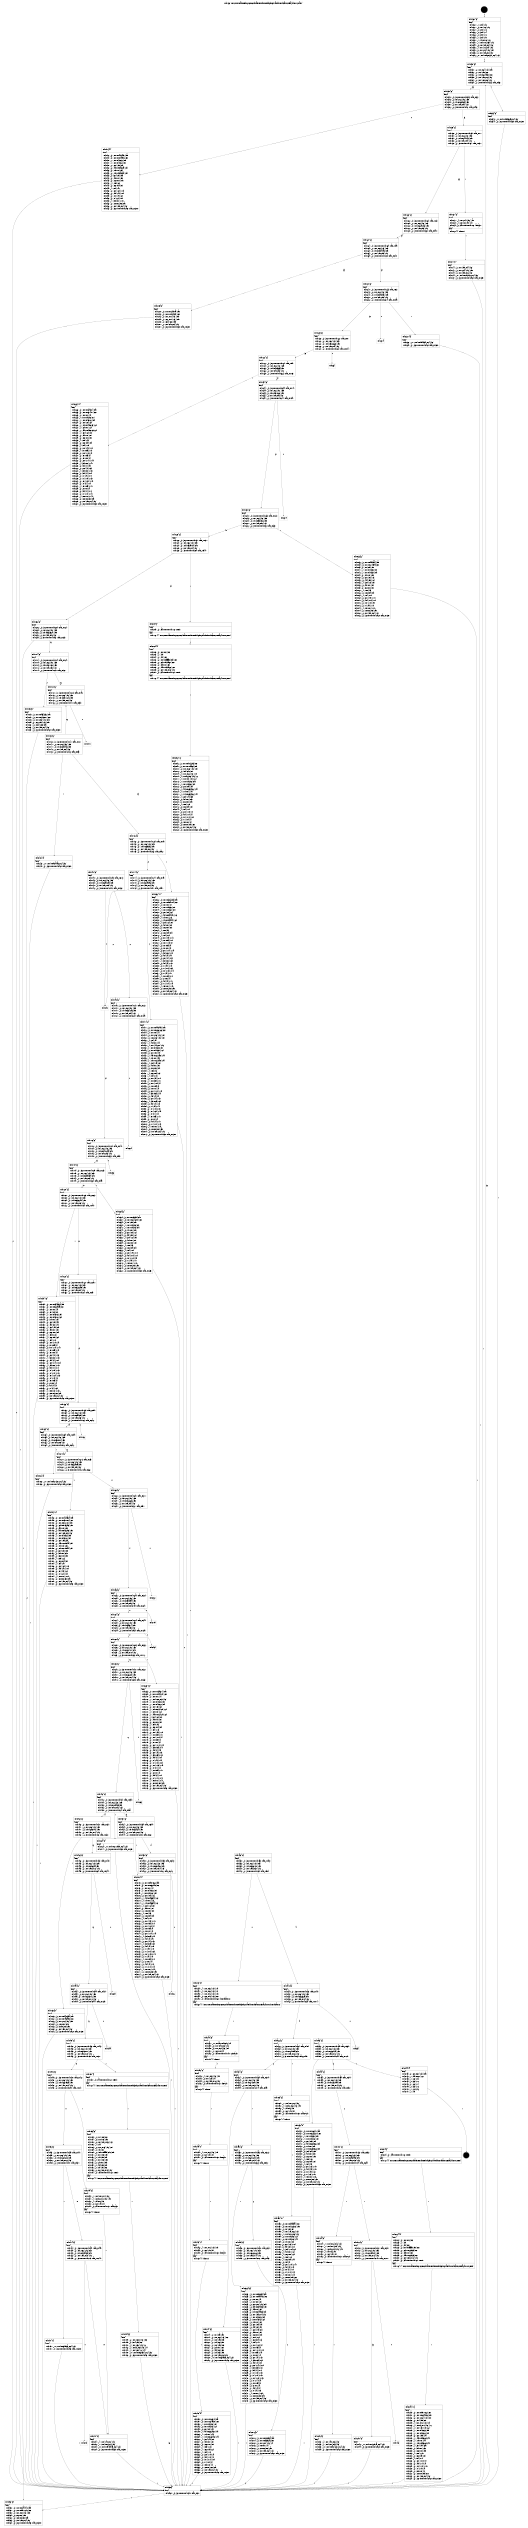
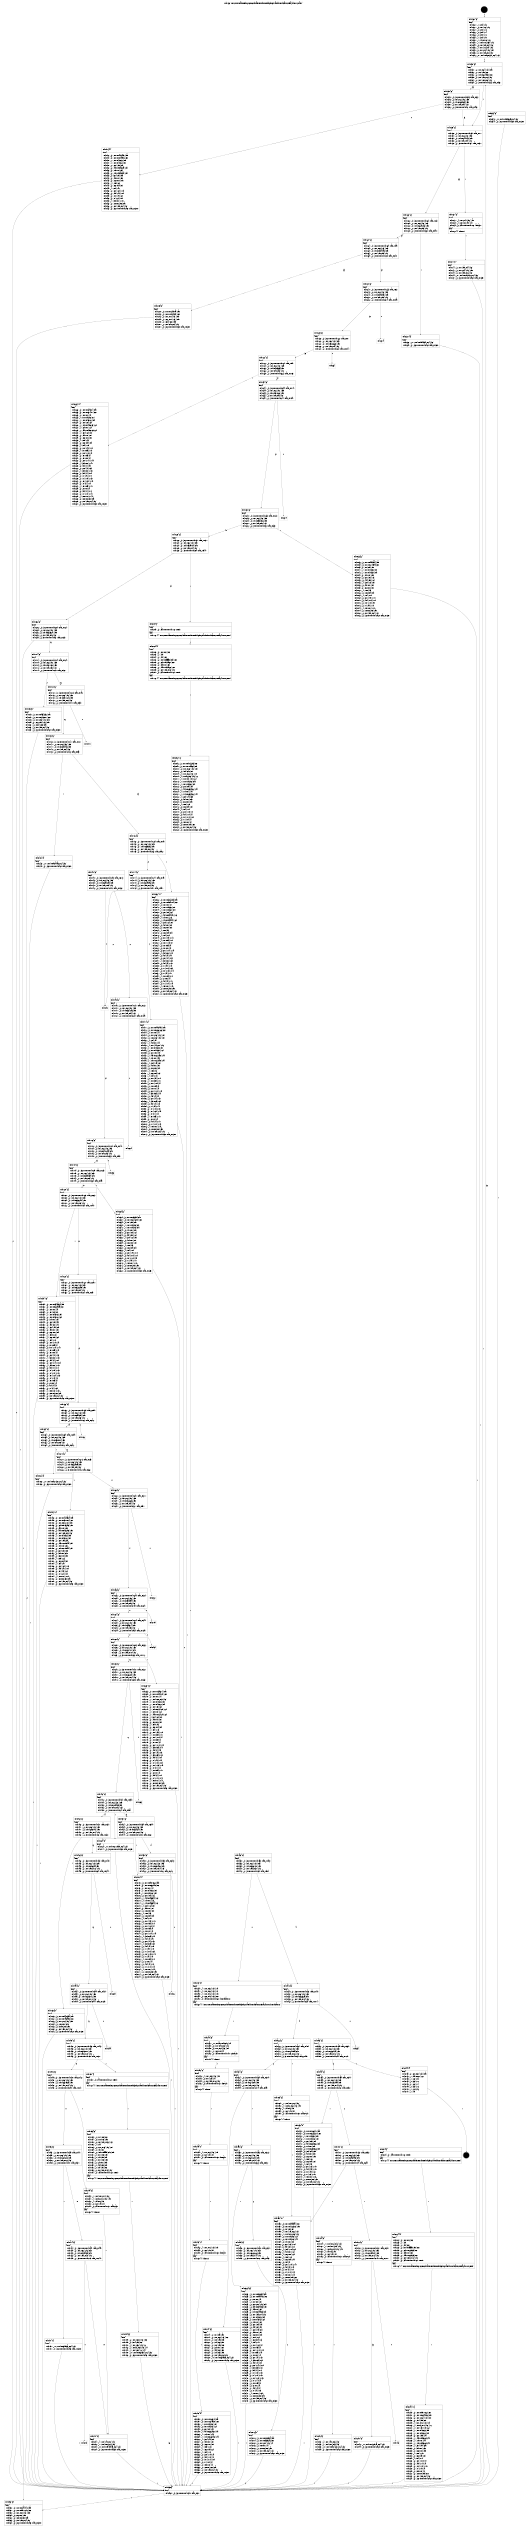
(496, 98) -> (481, 106)
(402, 318) -> (421, 284)
(66, 720) -> (63, 719)
(312, 2090) -> (327, 2106)
(343, 2200) -> (329, 2193)
